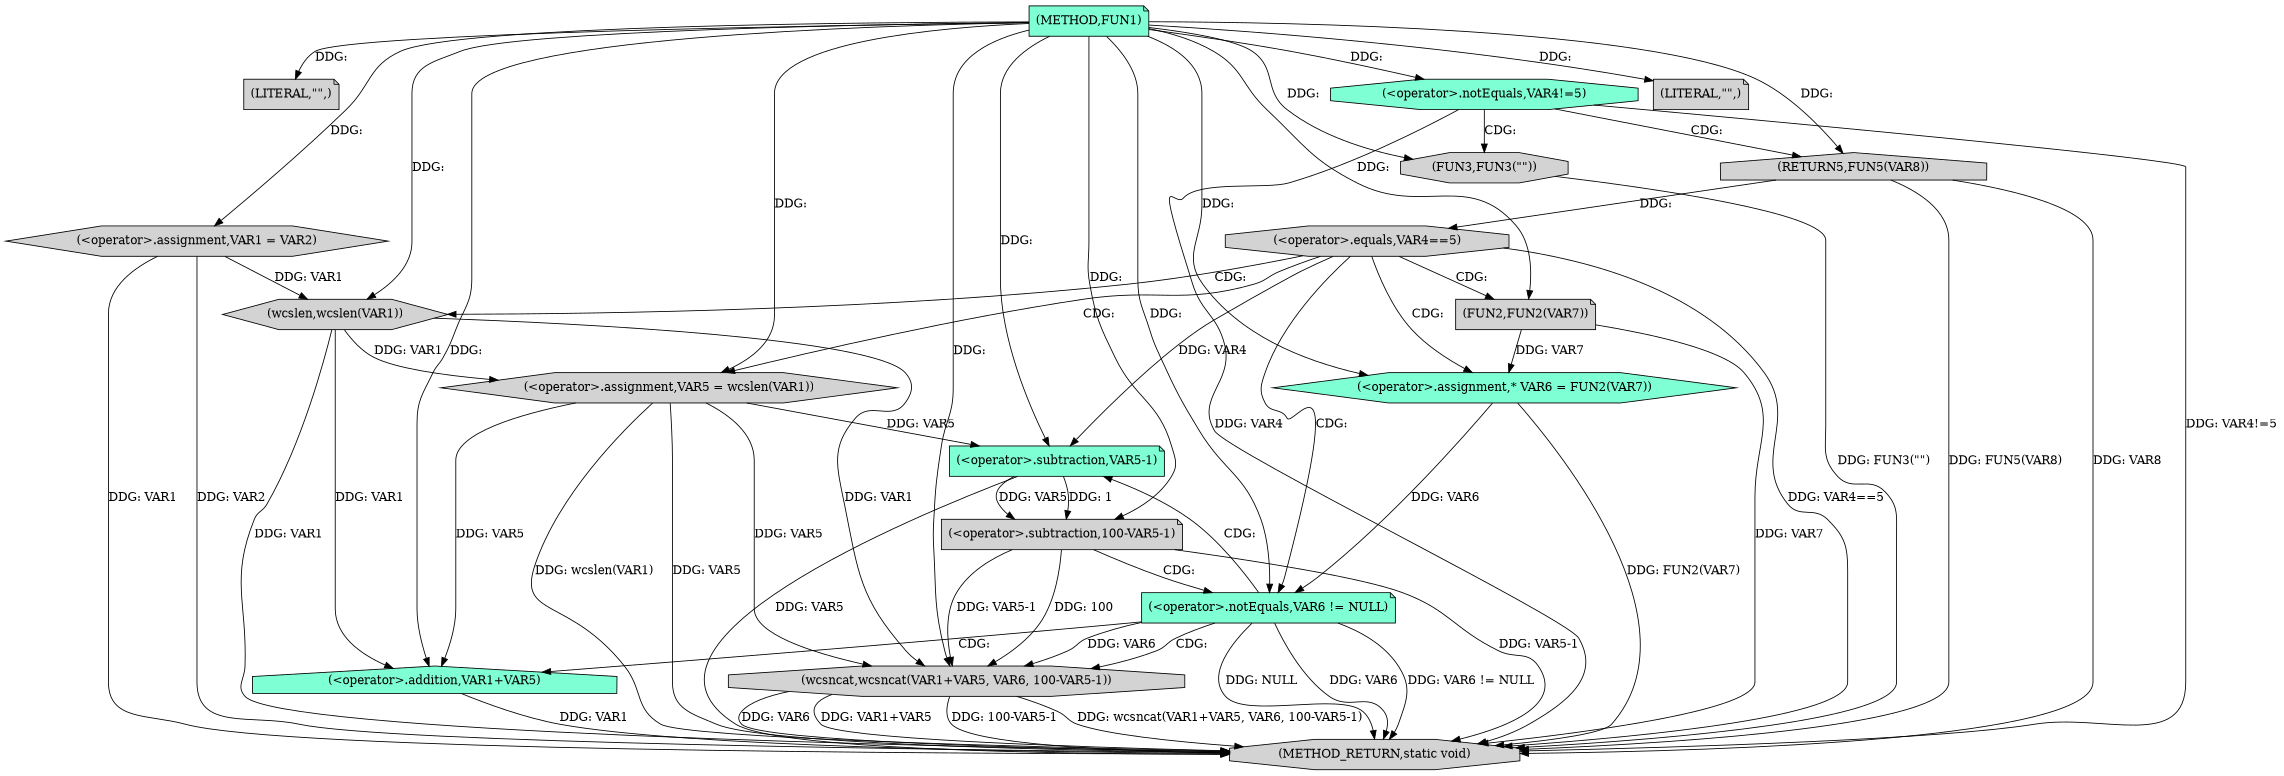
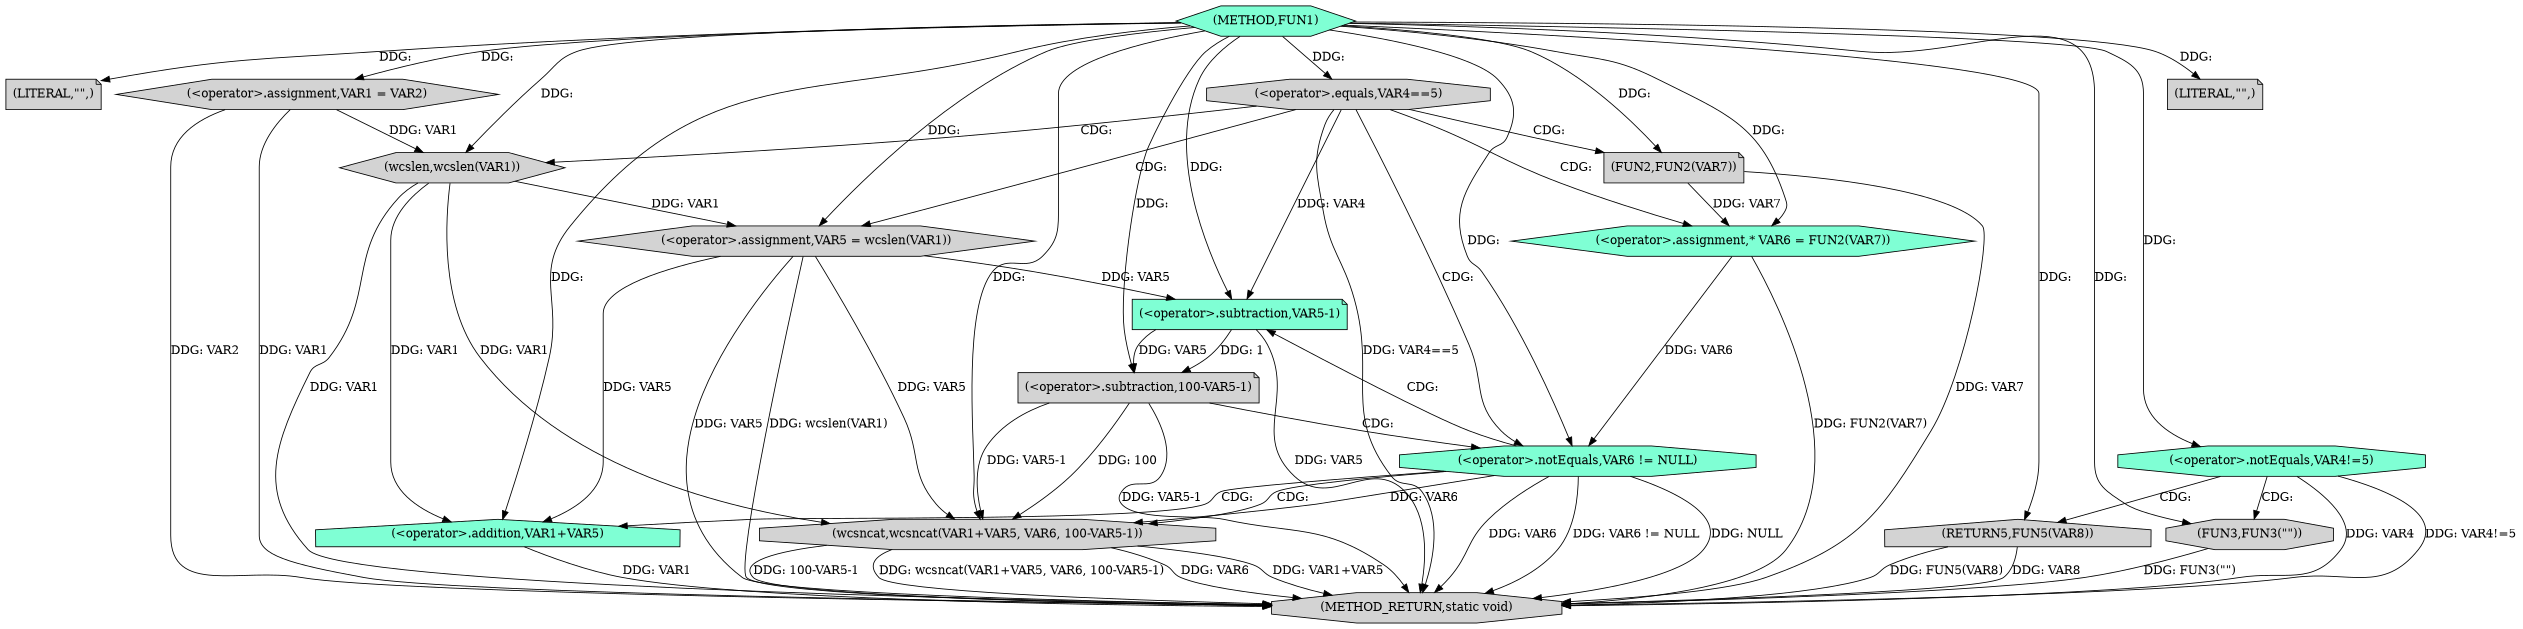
(1089, 21) -> (1266, 21)
(1616, 204) -> (1304, 55)
(1268, 608) -> (1578, 461)
